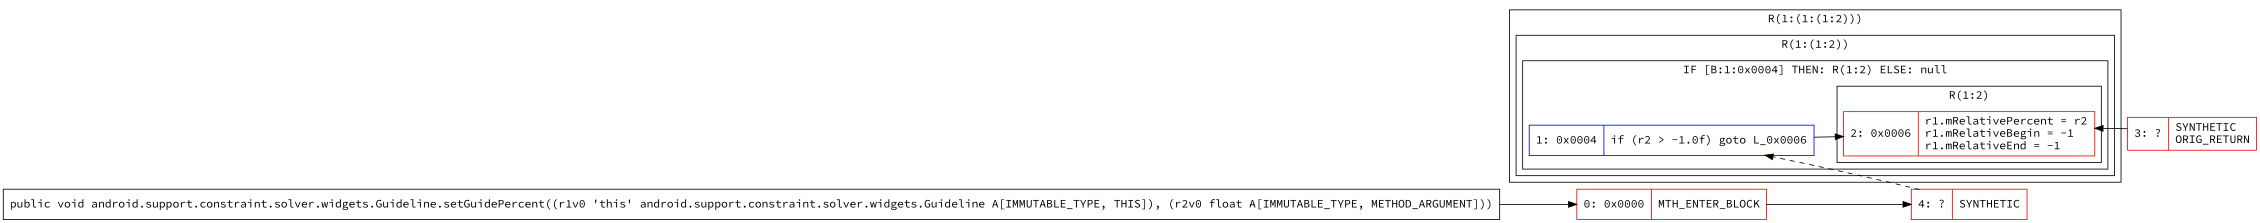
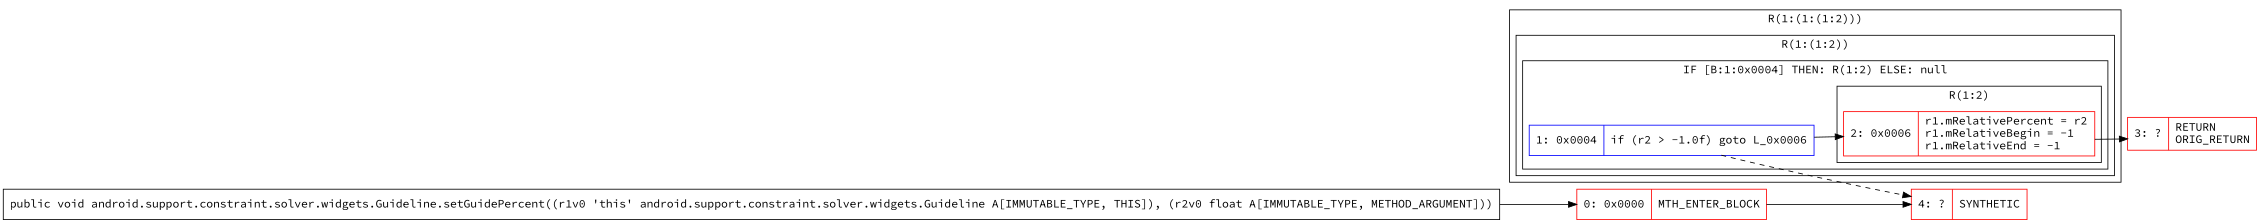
(2206, 127) -> (2196, 127)
(2115, 129) -> (2107, 139)
(1846, 173) -> (1812, 176)
